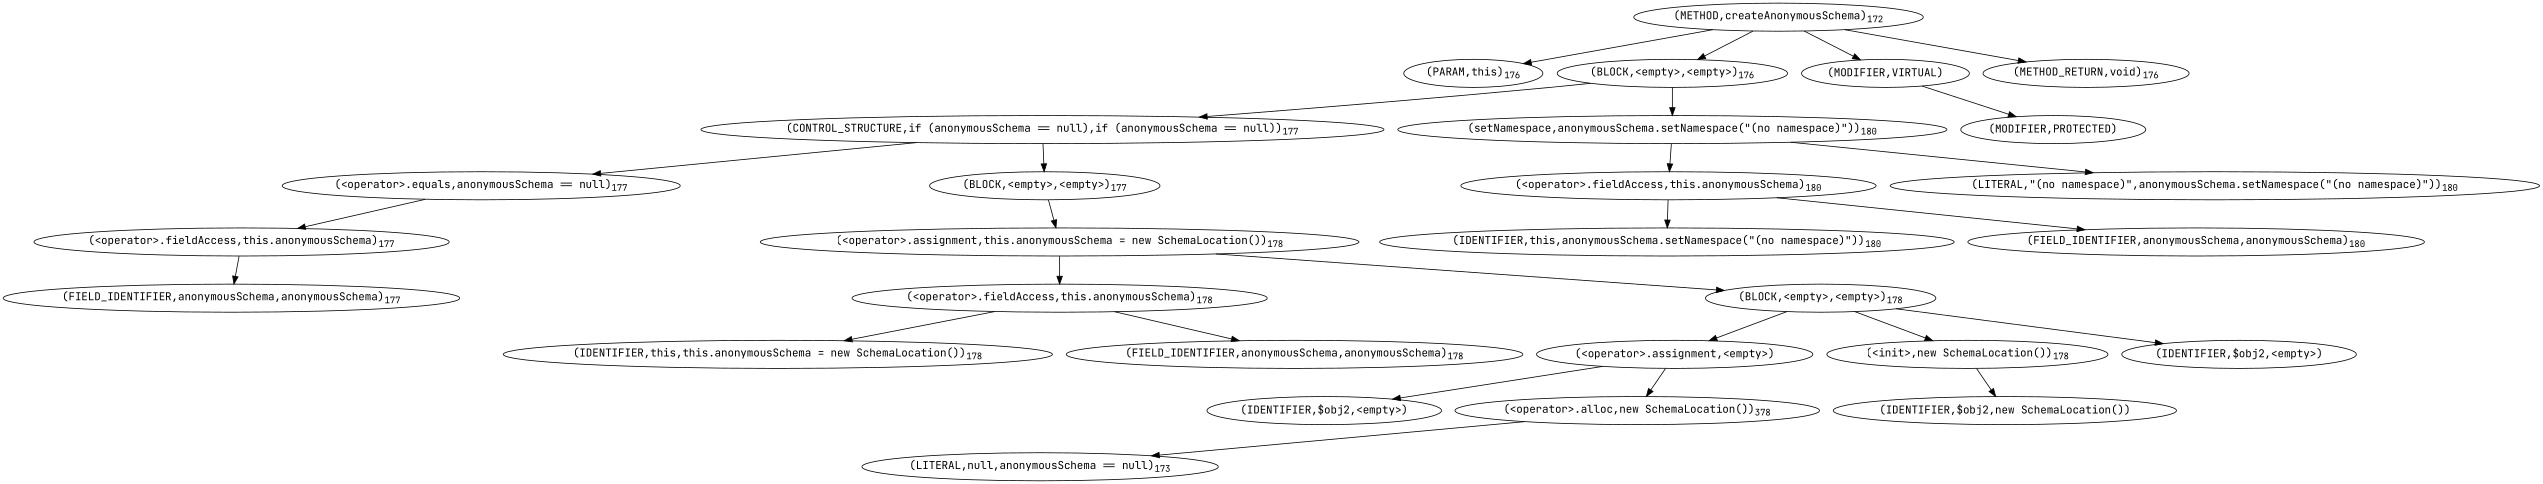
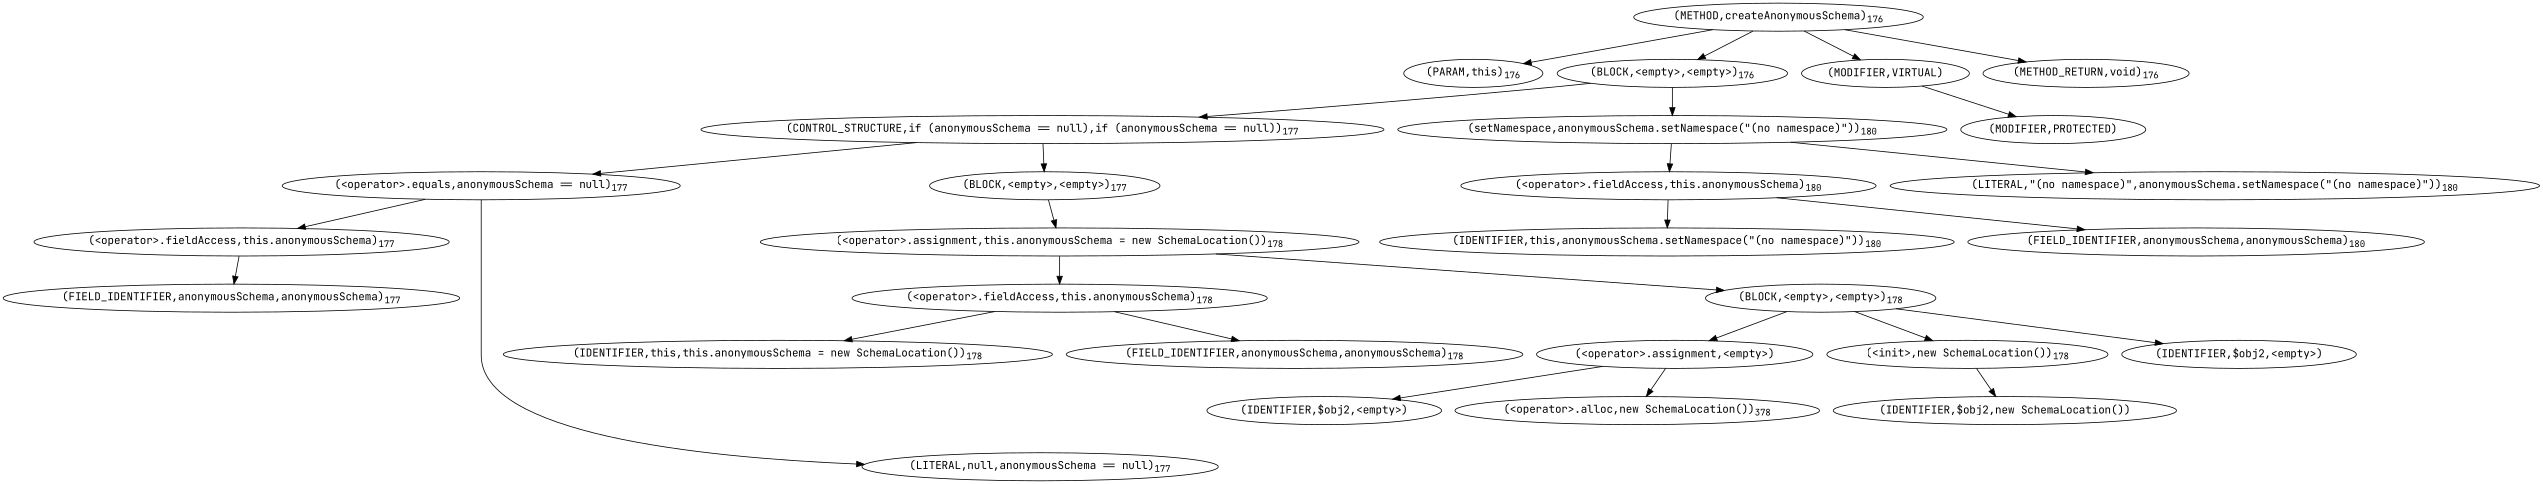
(1875, 16) -> (1875, 16)
(1342, 438) -> (577, 428)
(1163, 466) -> (1163, 466)
